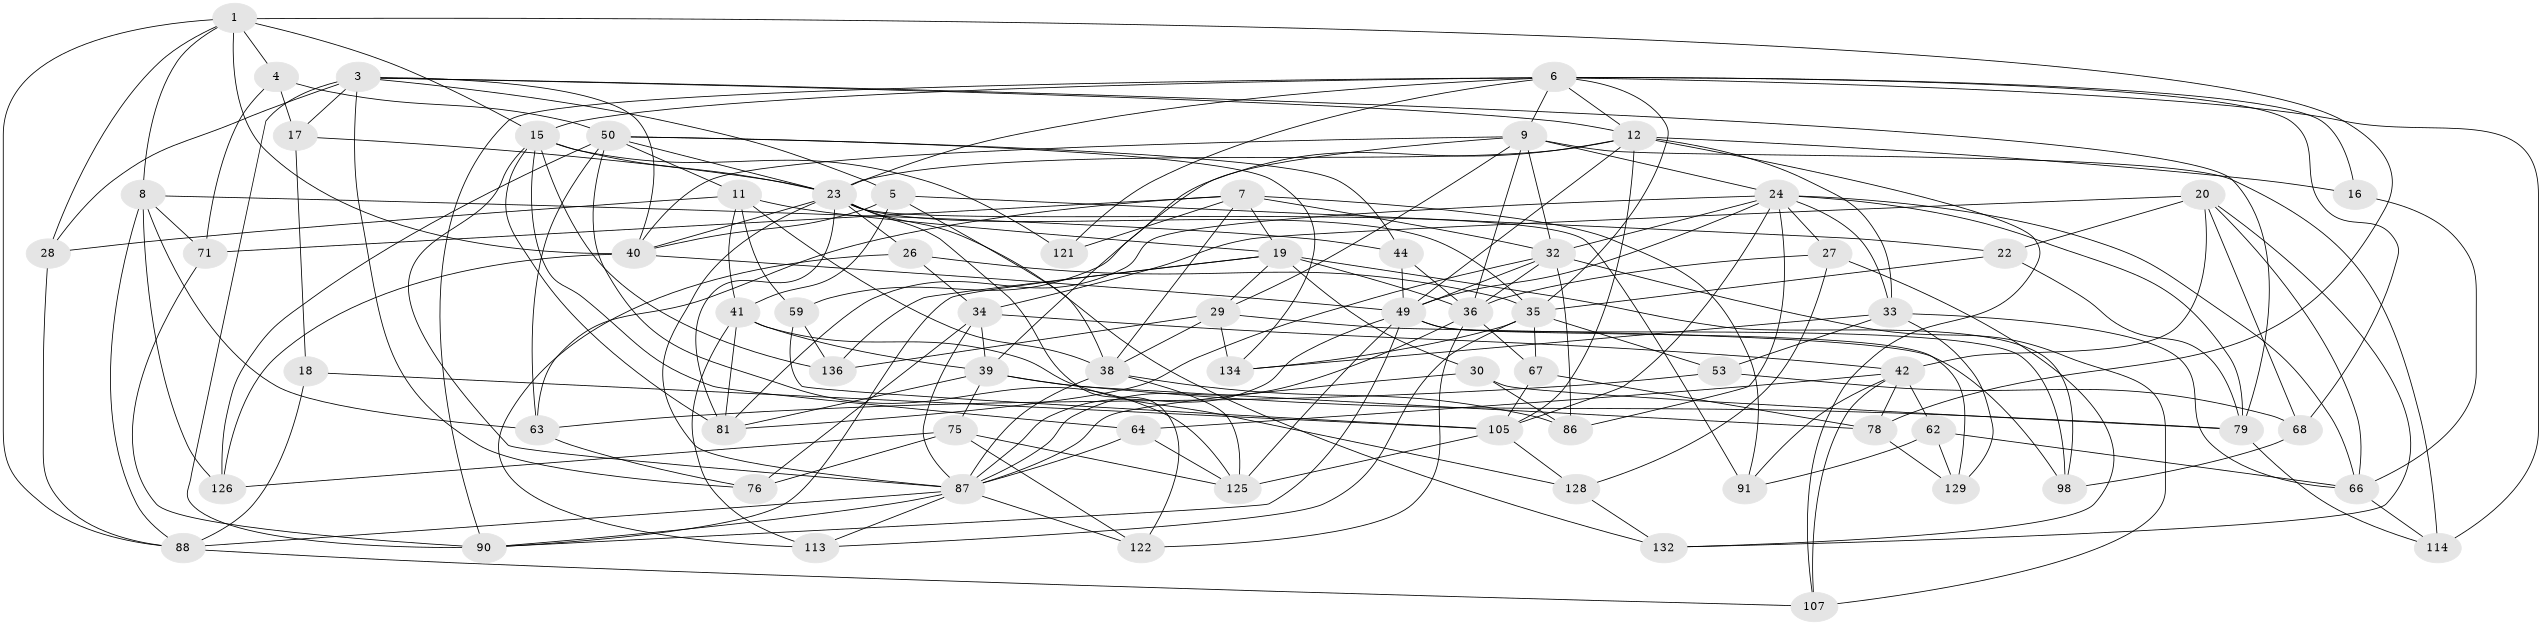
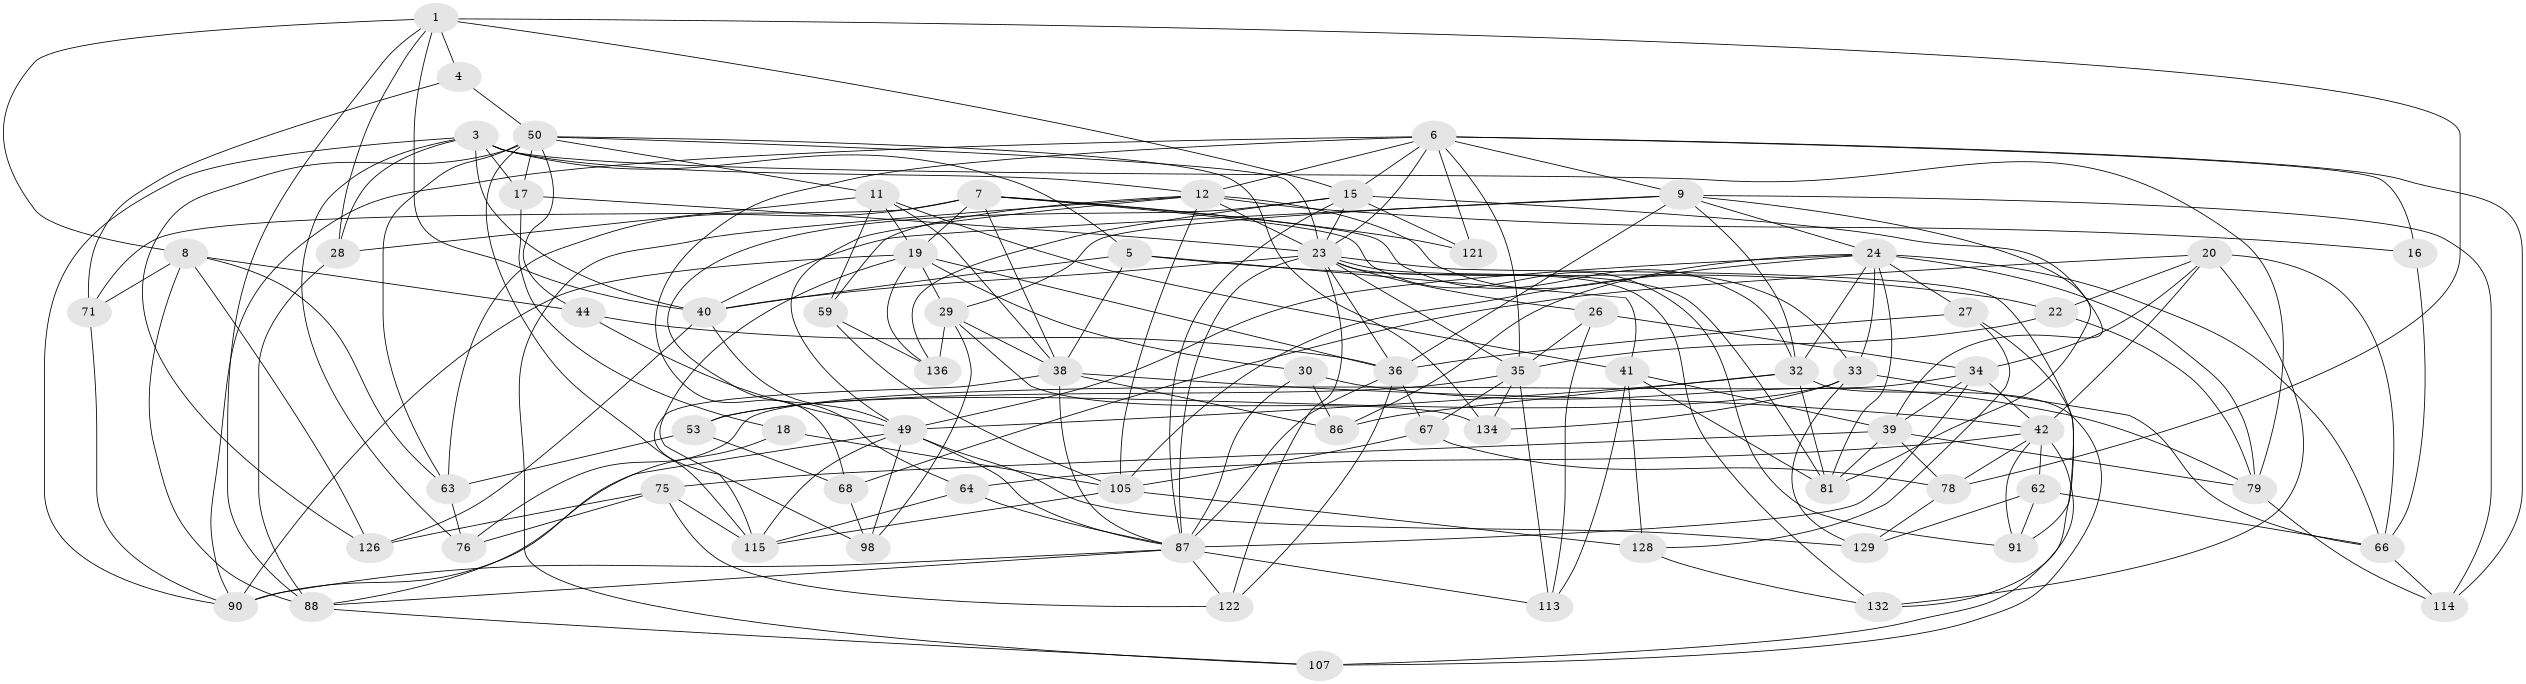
(287, 109) -> (528, 165)
(1521, 277) -> (1353, 306)
none -> (1552, 397)
(1238, 489) -> (755, 548)
